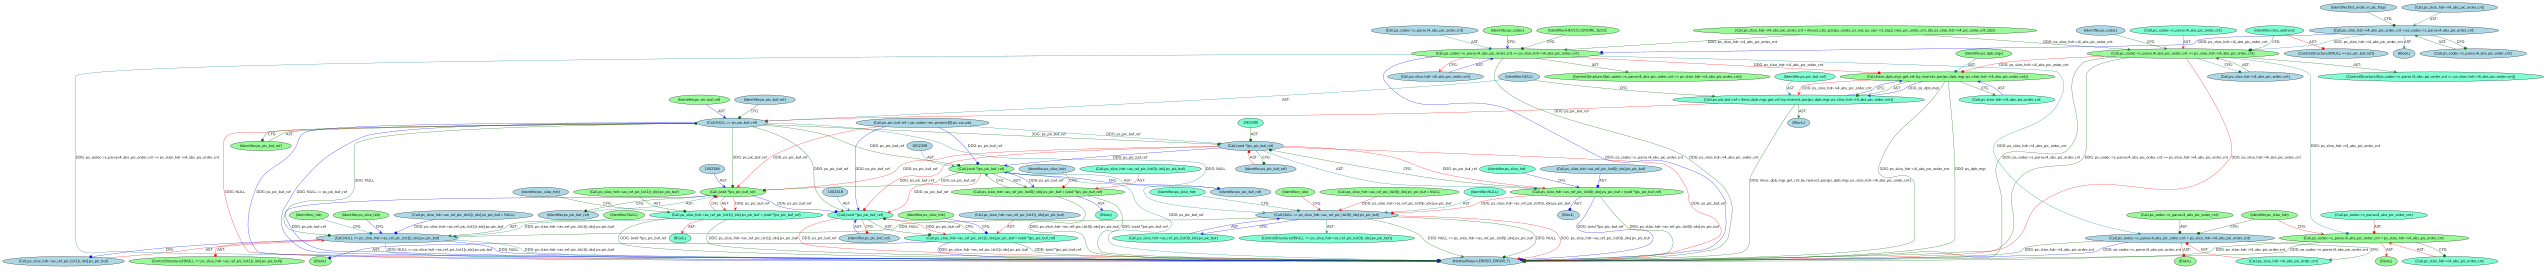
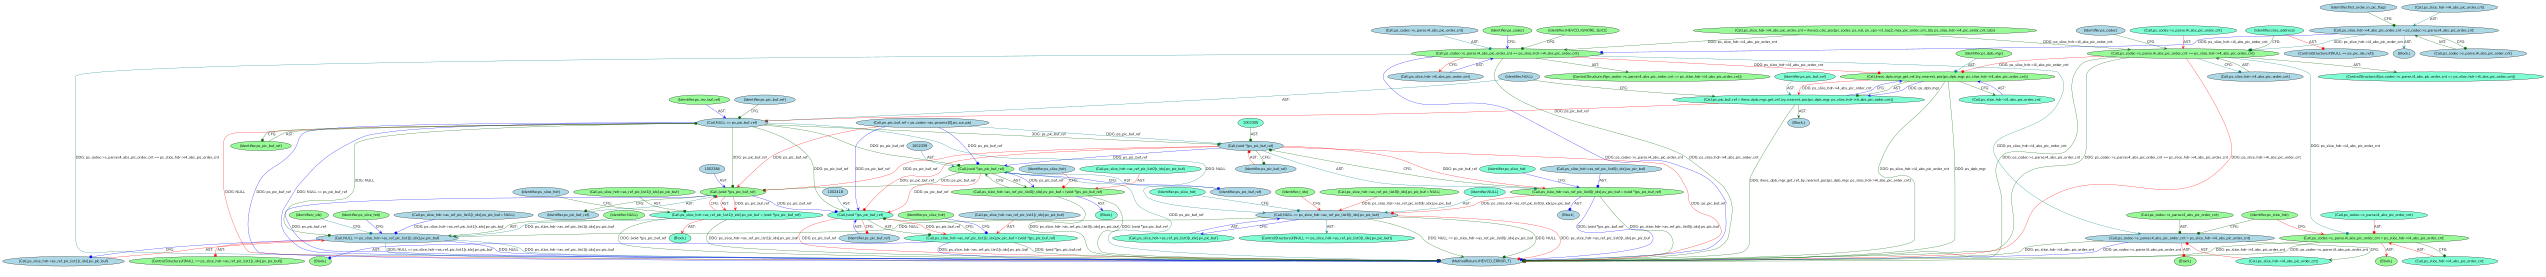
(2336, 54) -> (2336, 54)
(1481, 261) -> (1481, 261)
